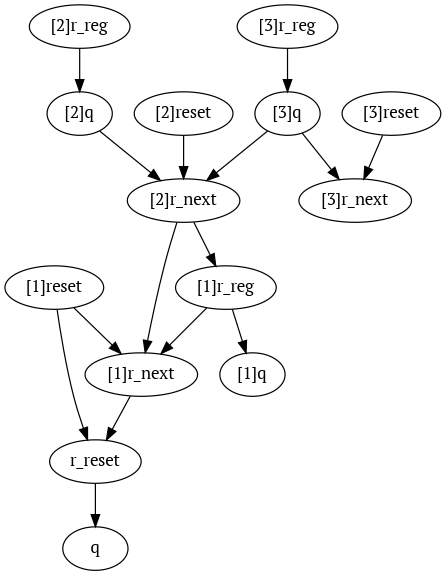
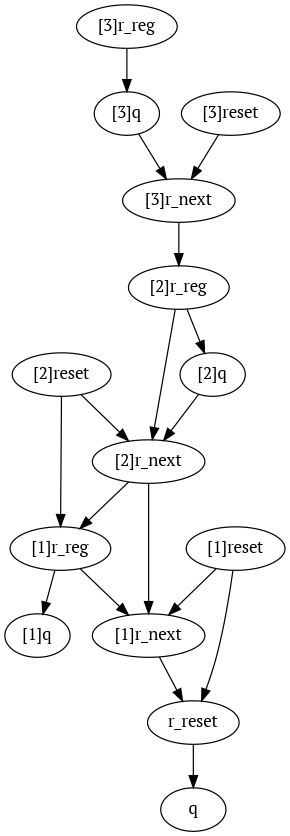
(242, 152) -> (165, 368)
none -> (179, 238)
none -> (61, 455)
